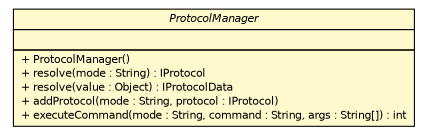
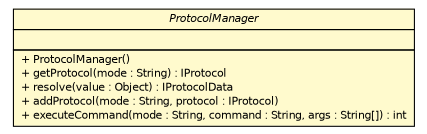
(113, 74) -> (124, 74)
